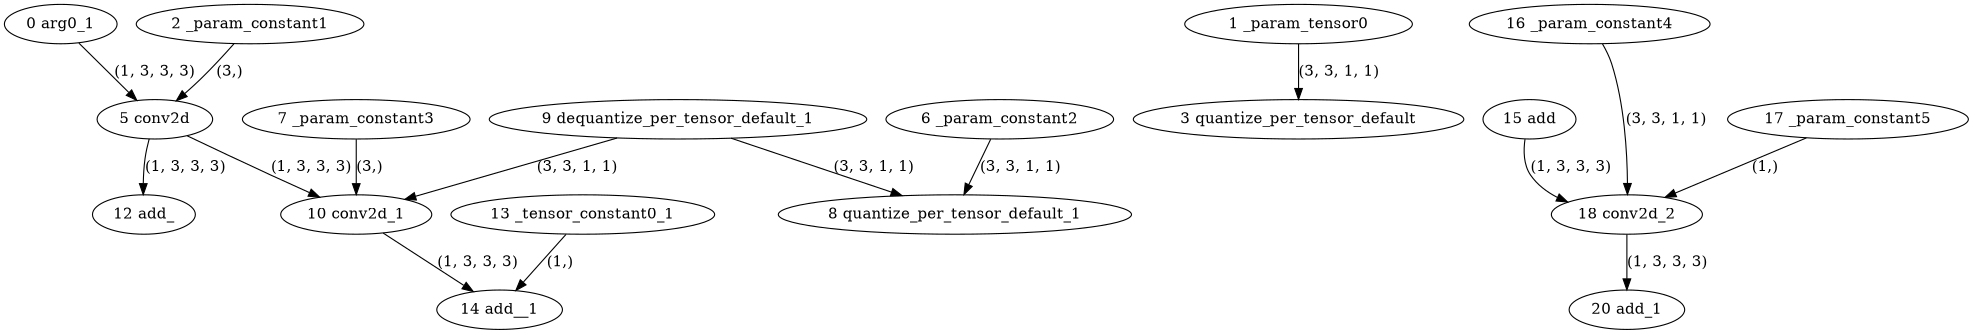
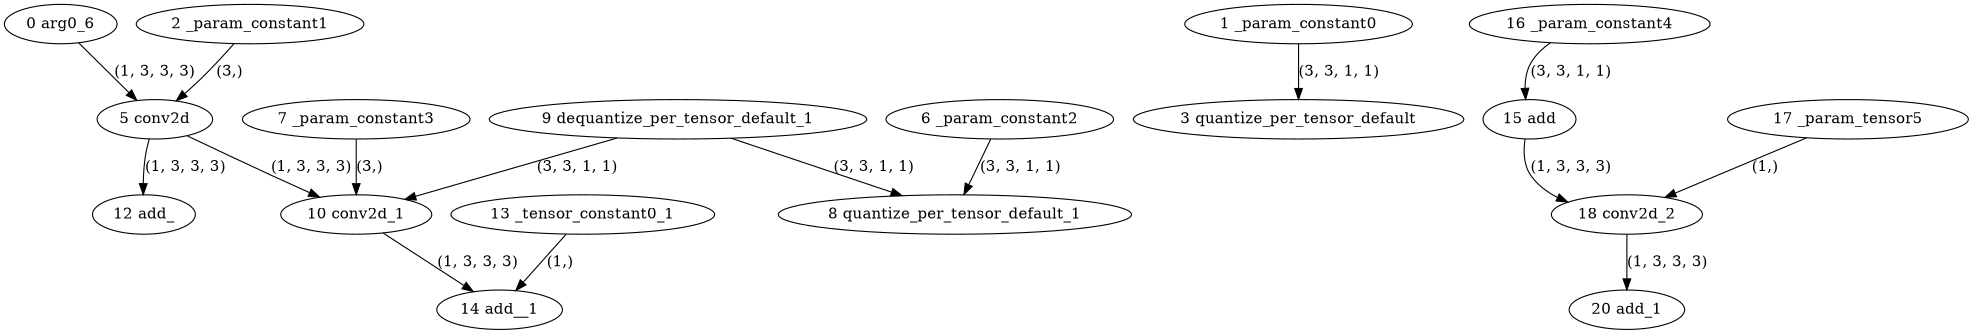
(61, 24) -> (61, 24)
(1299, 24) -> (1299, 24)
(1622, 112) -> (1531, 62)
(1848, 119) -> (1848, 119)
